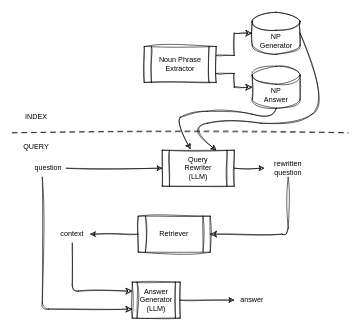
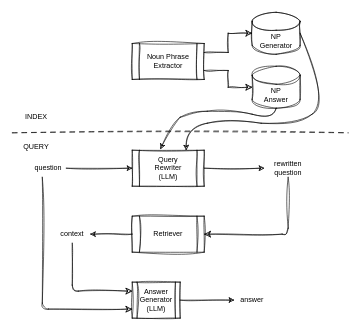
(180, 65) -> (168, 62)
(198, 168) -> (168, 168)
(174, 234) -> (168, 234)
